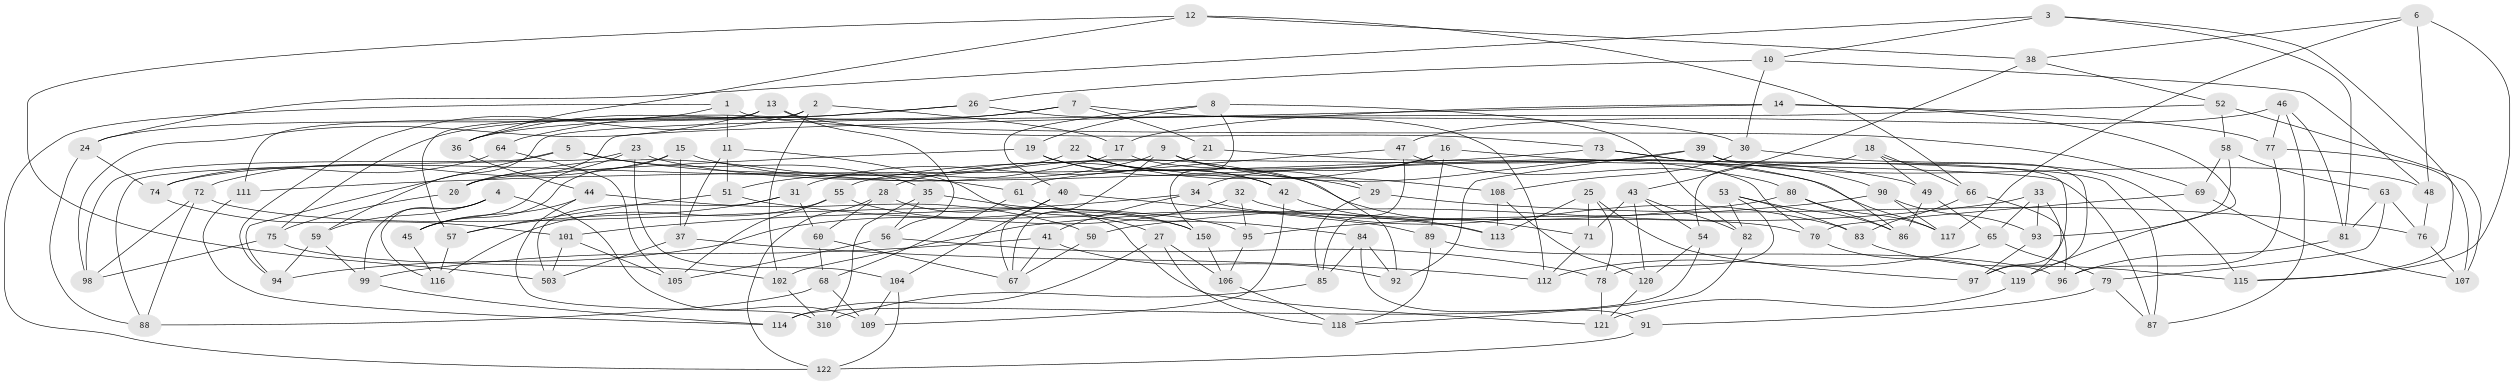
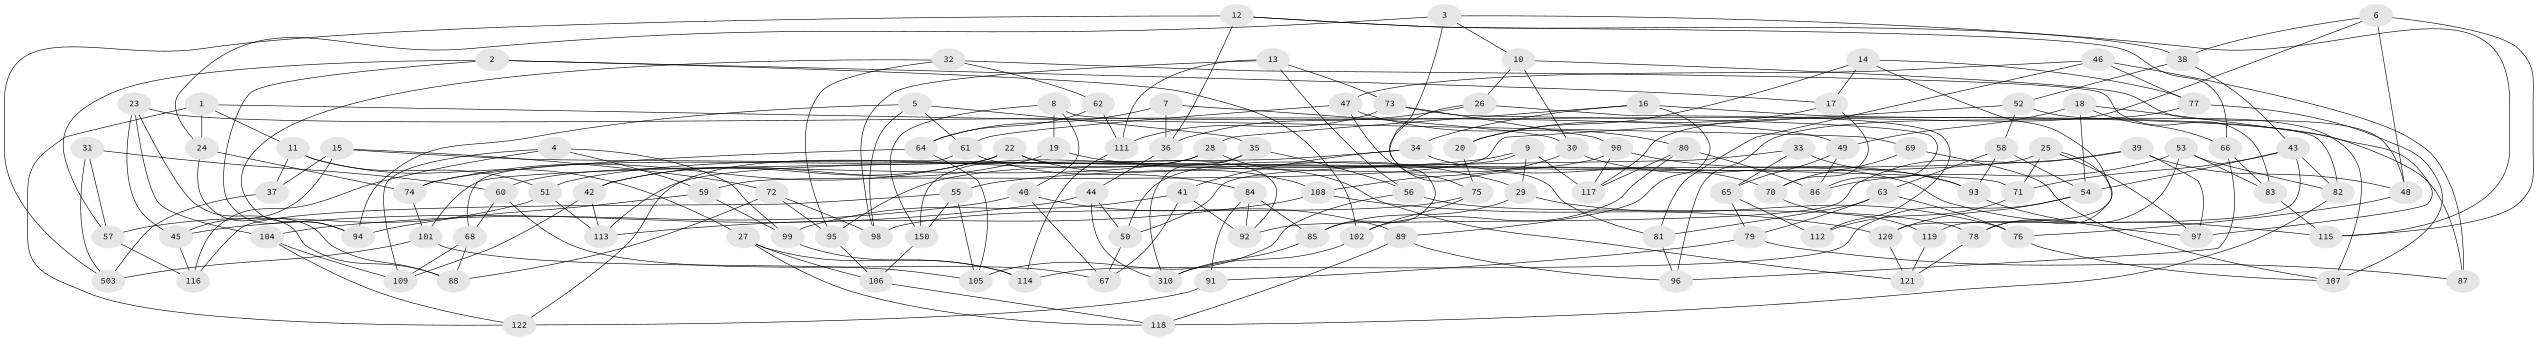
none -> (1098, 104)
(1208, 148) -> none
(740, 161) -> none
(2213, 170) -> (2044, 170)
(1106, 192) -> (1309, 162)
(2060, 243) -> none
(1092, 259) -> none
